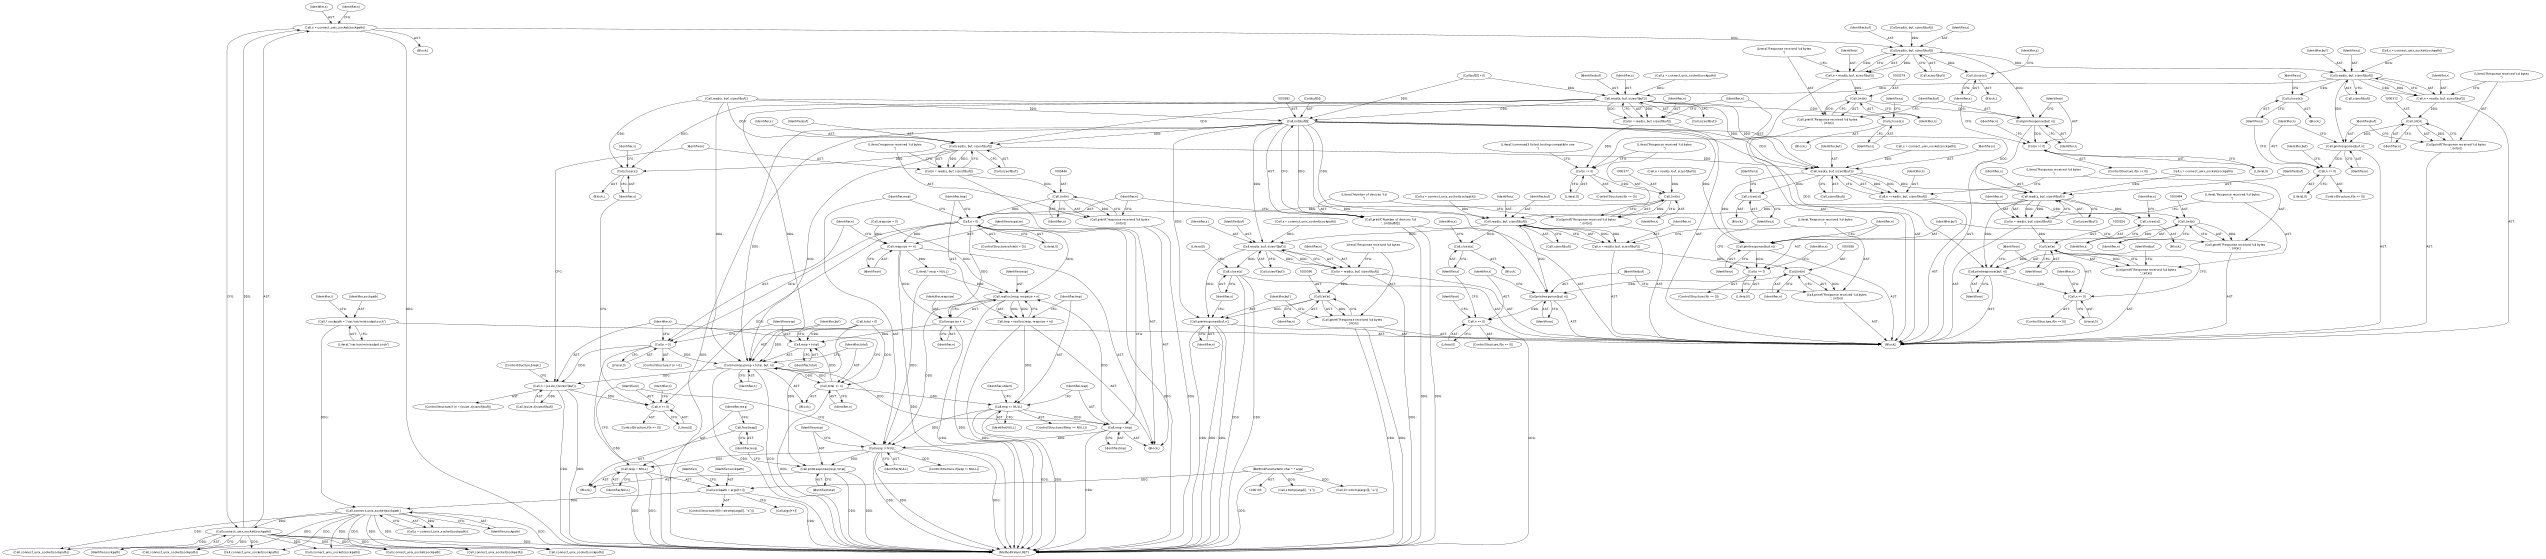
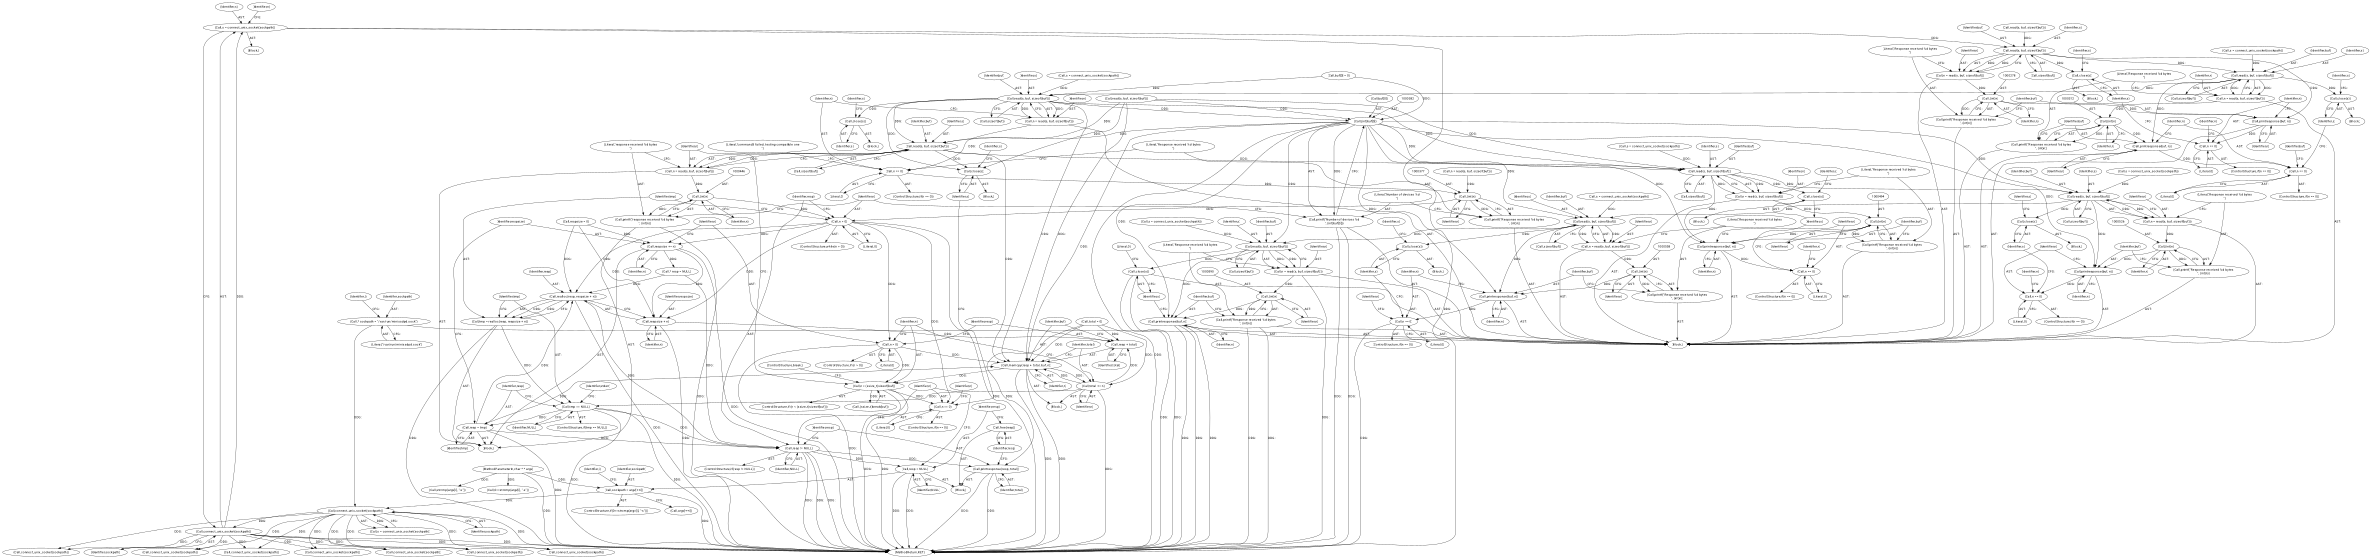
(932, 272) -> (677, 272)
none -> (612, 277)
(535, 407) -> (871, 407)
(927, 459) -> (772, 459)
(1255, 490) -> none
